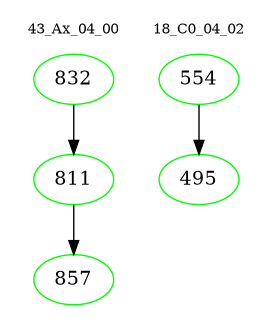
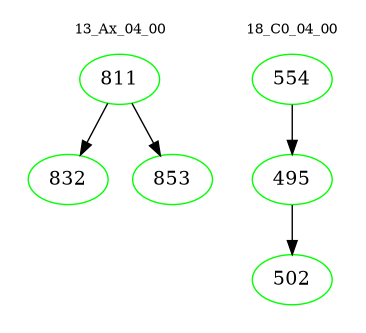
(74, 30) -> (120, 30)
(199, 30) -> (292, 30)
(74, 123) -> (97, 123)
(74, 280) -> (173, 180)
none -> (292, 280)
